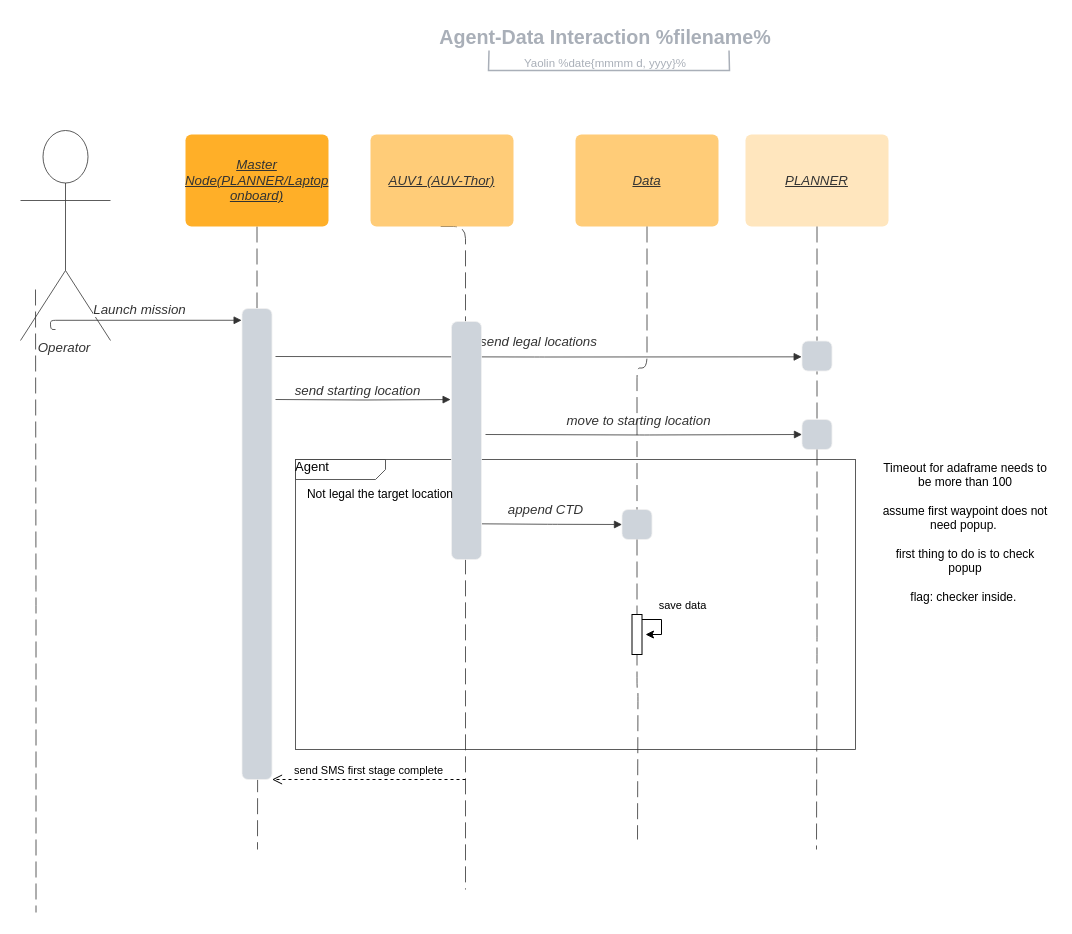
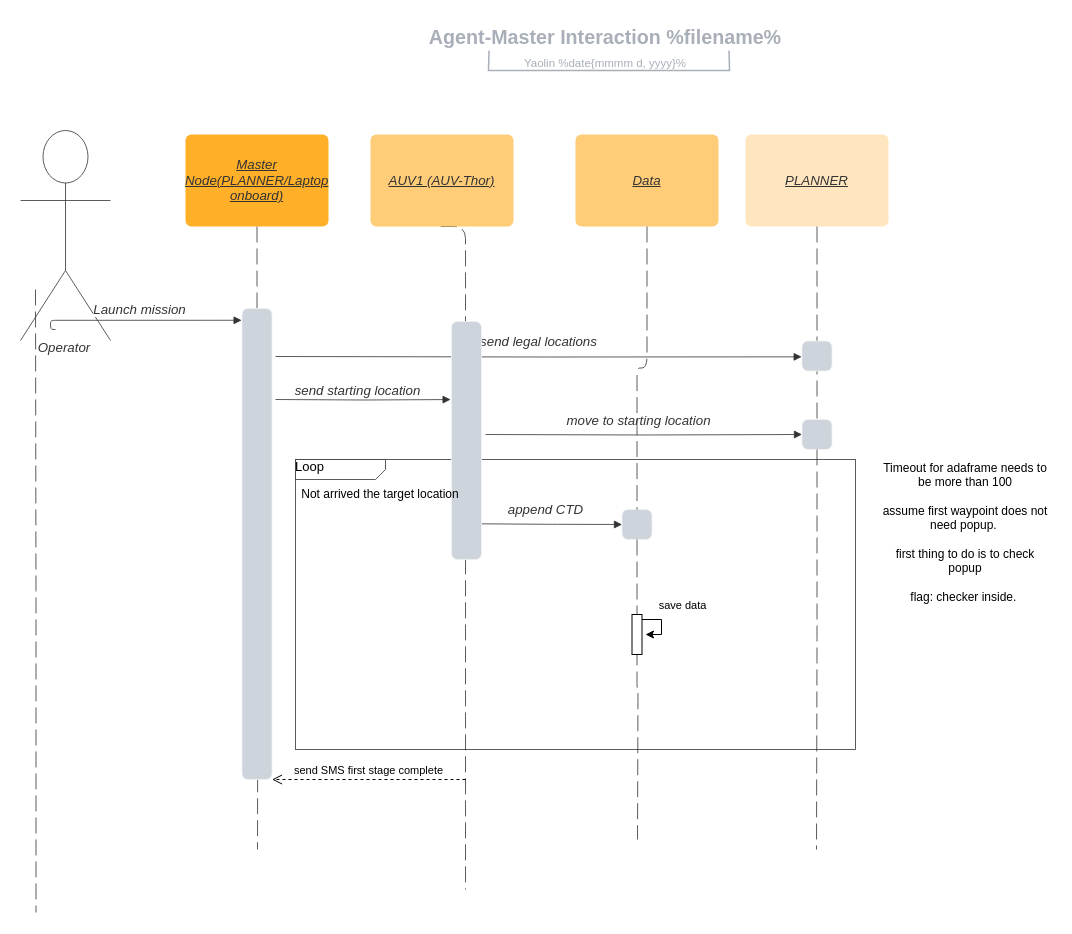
(606, 38) -> (606, 38)
(314, 460) -> (310, 460)
(381, 495) -> (381, 495)
